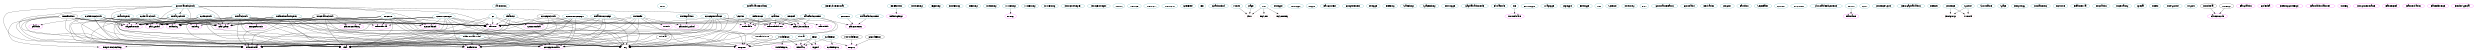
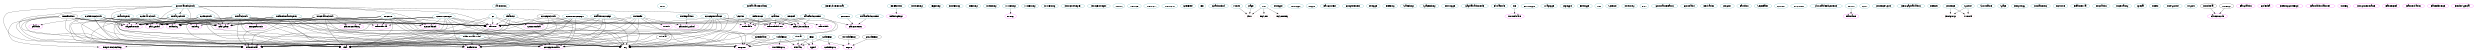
(762, 37) -> (761, 37)
